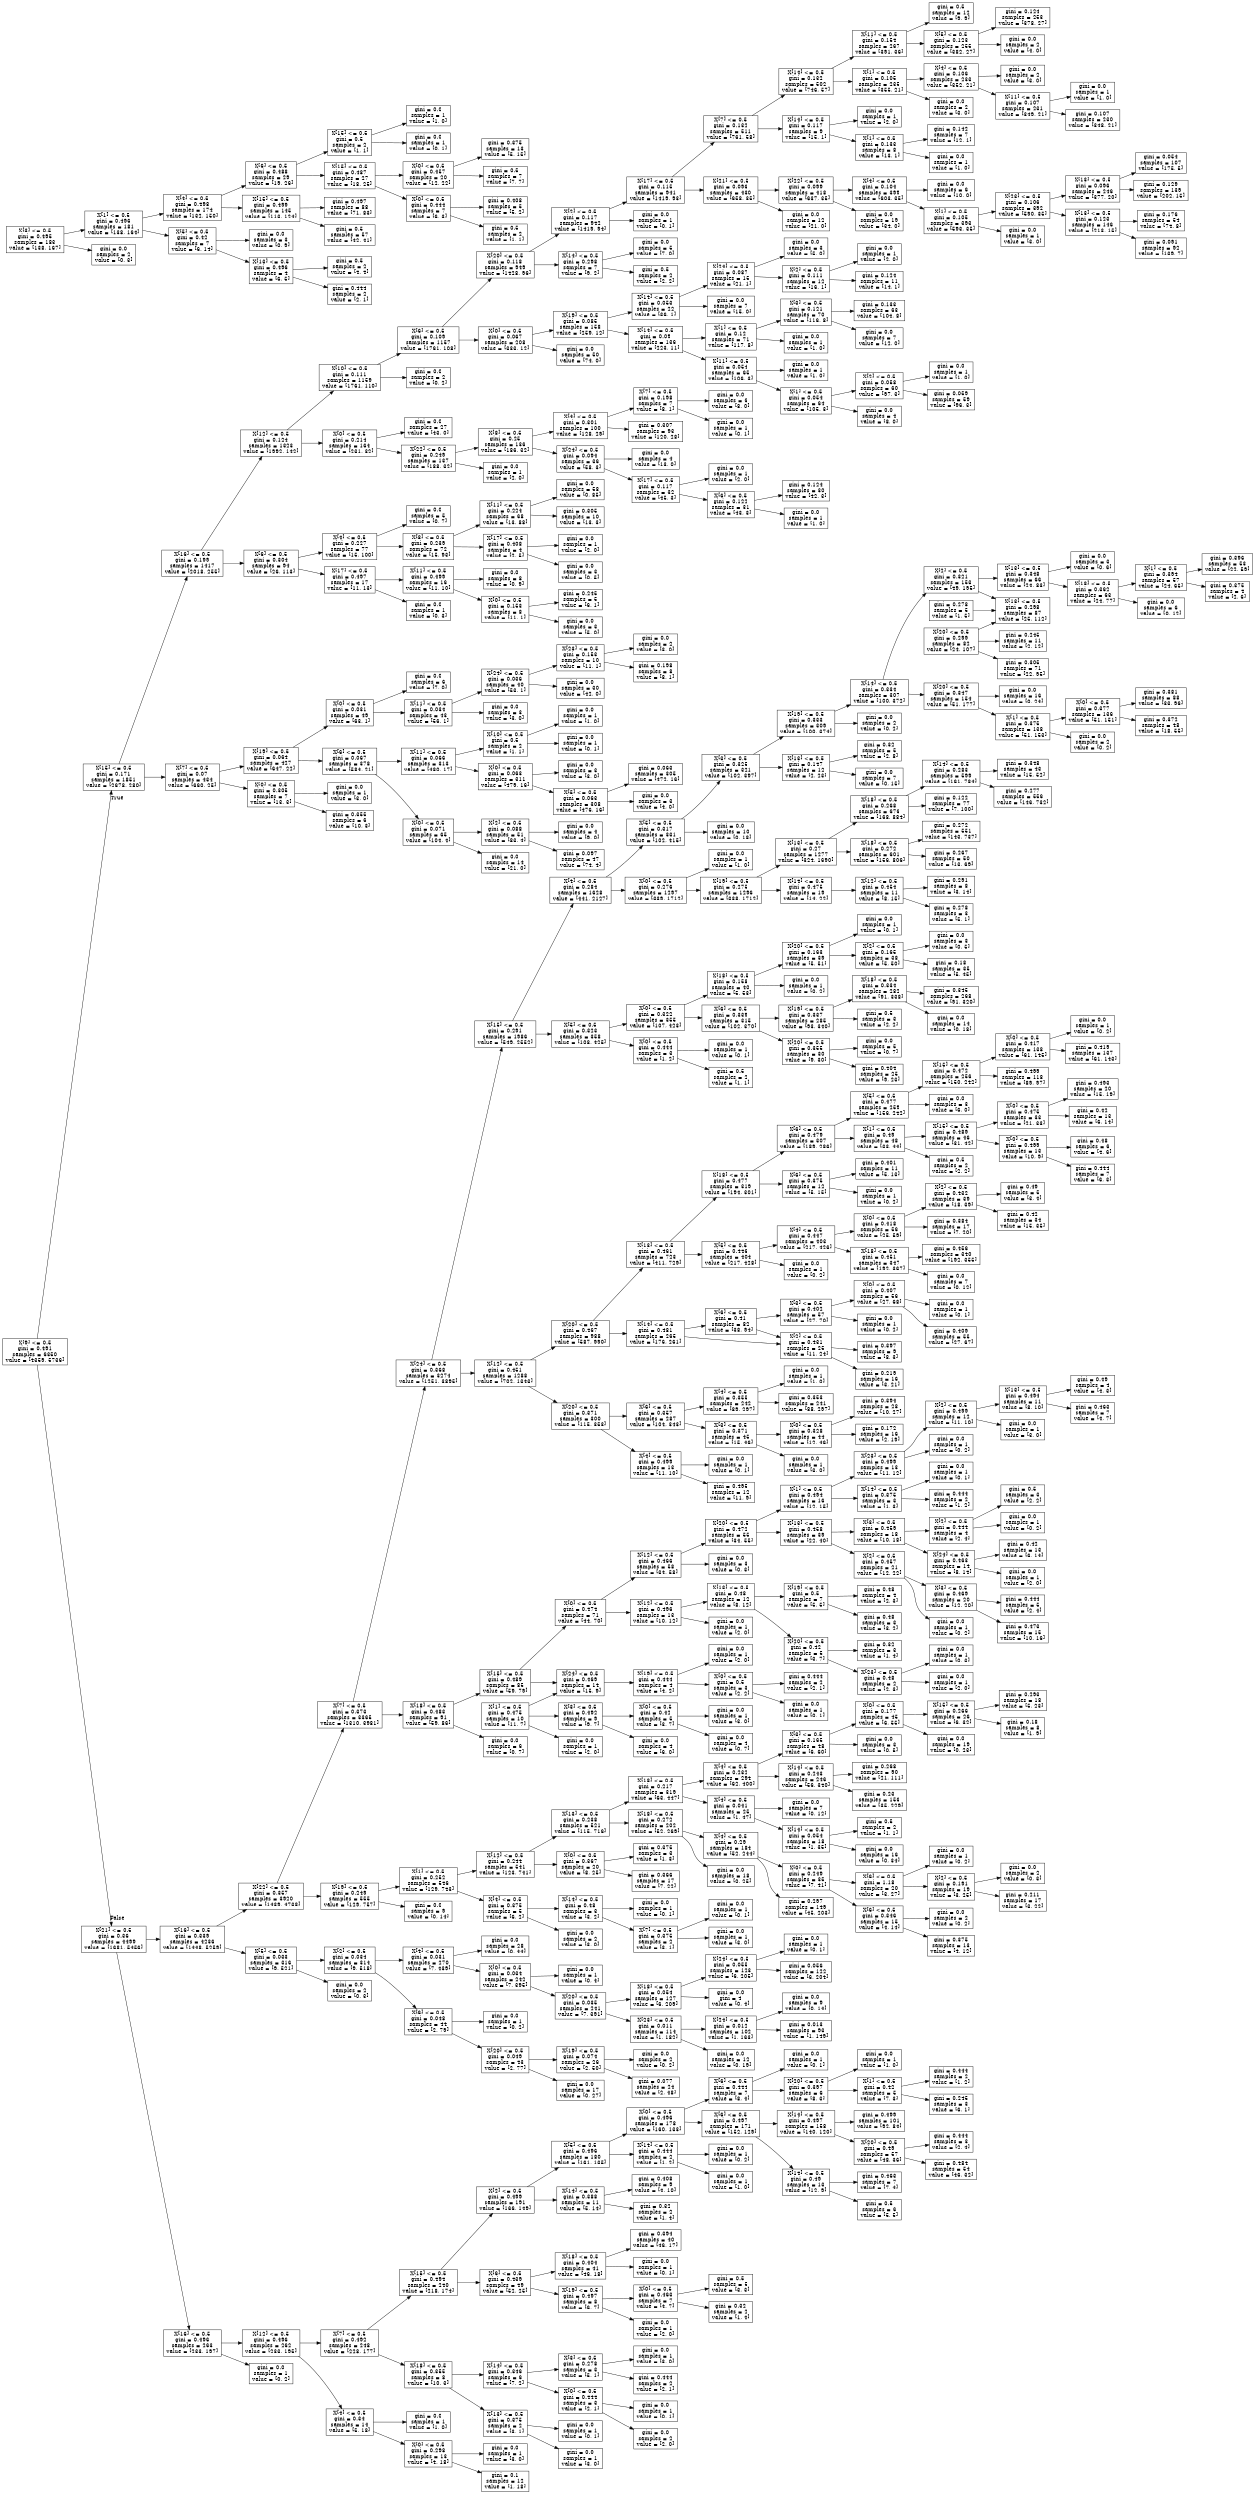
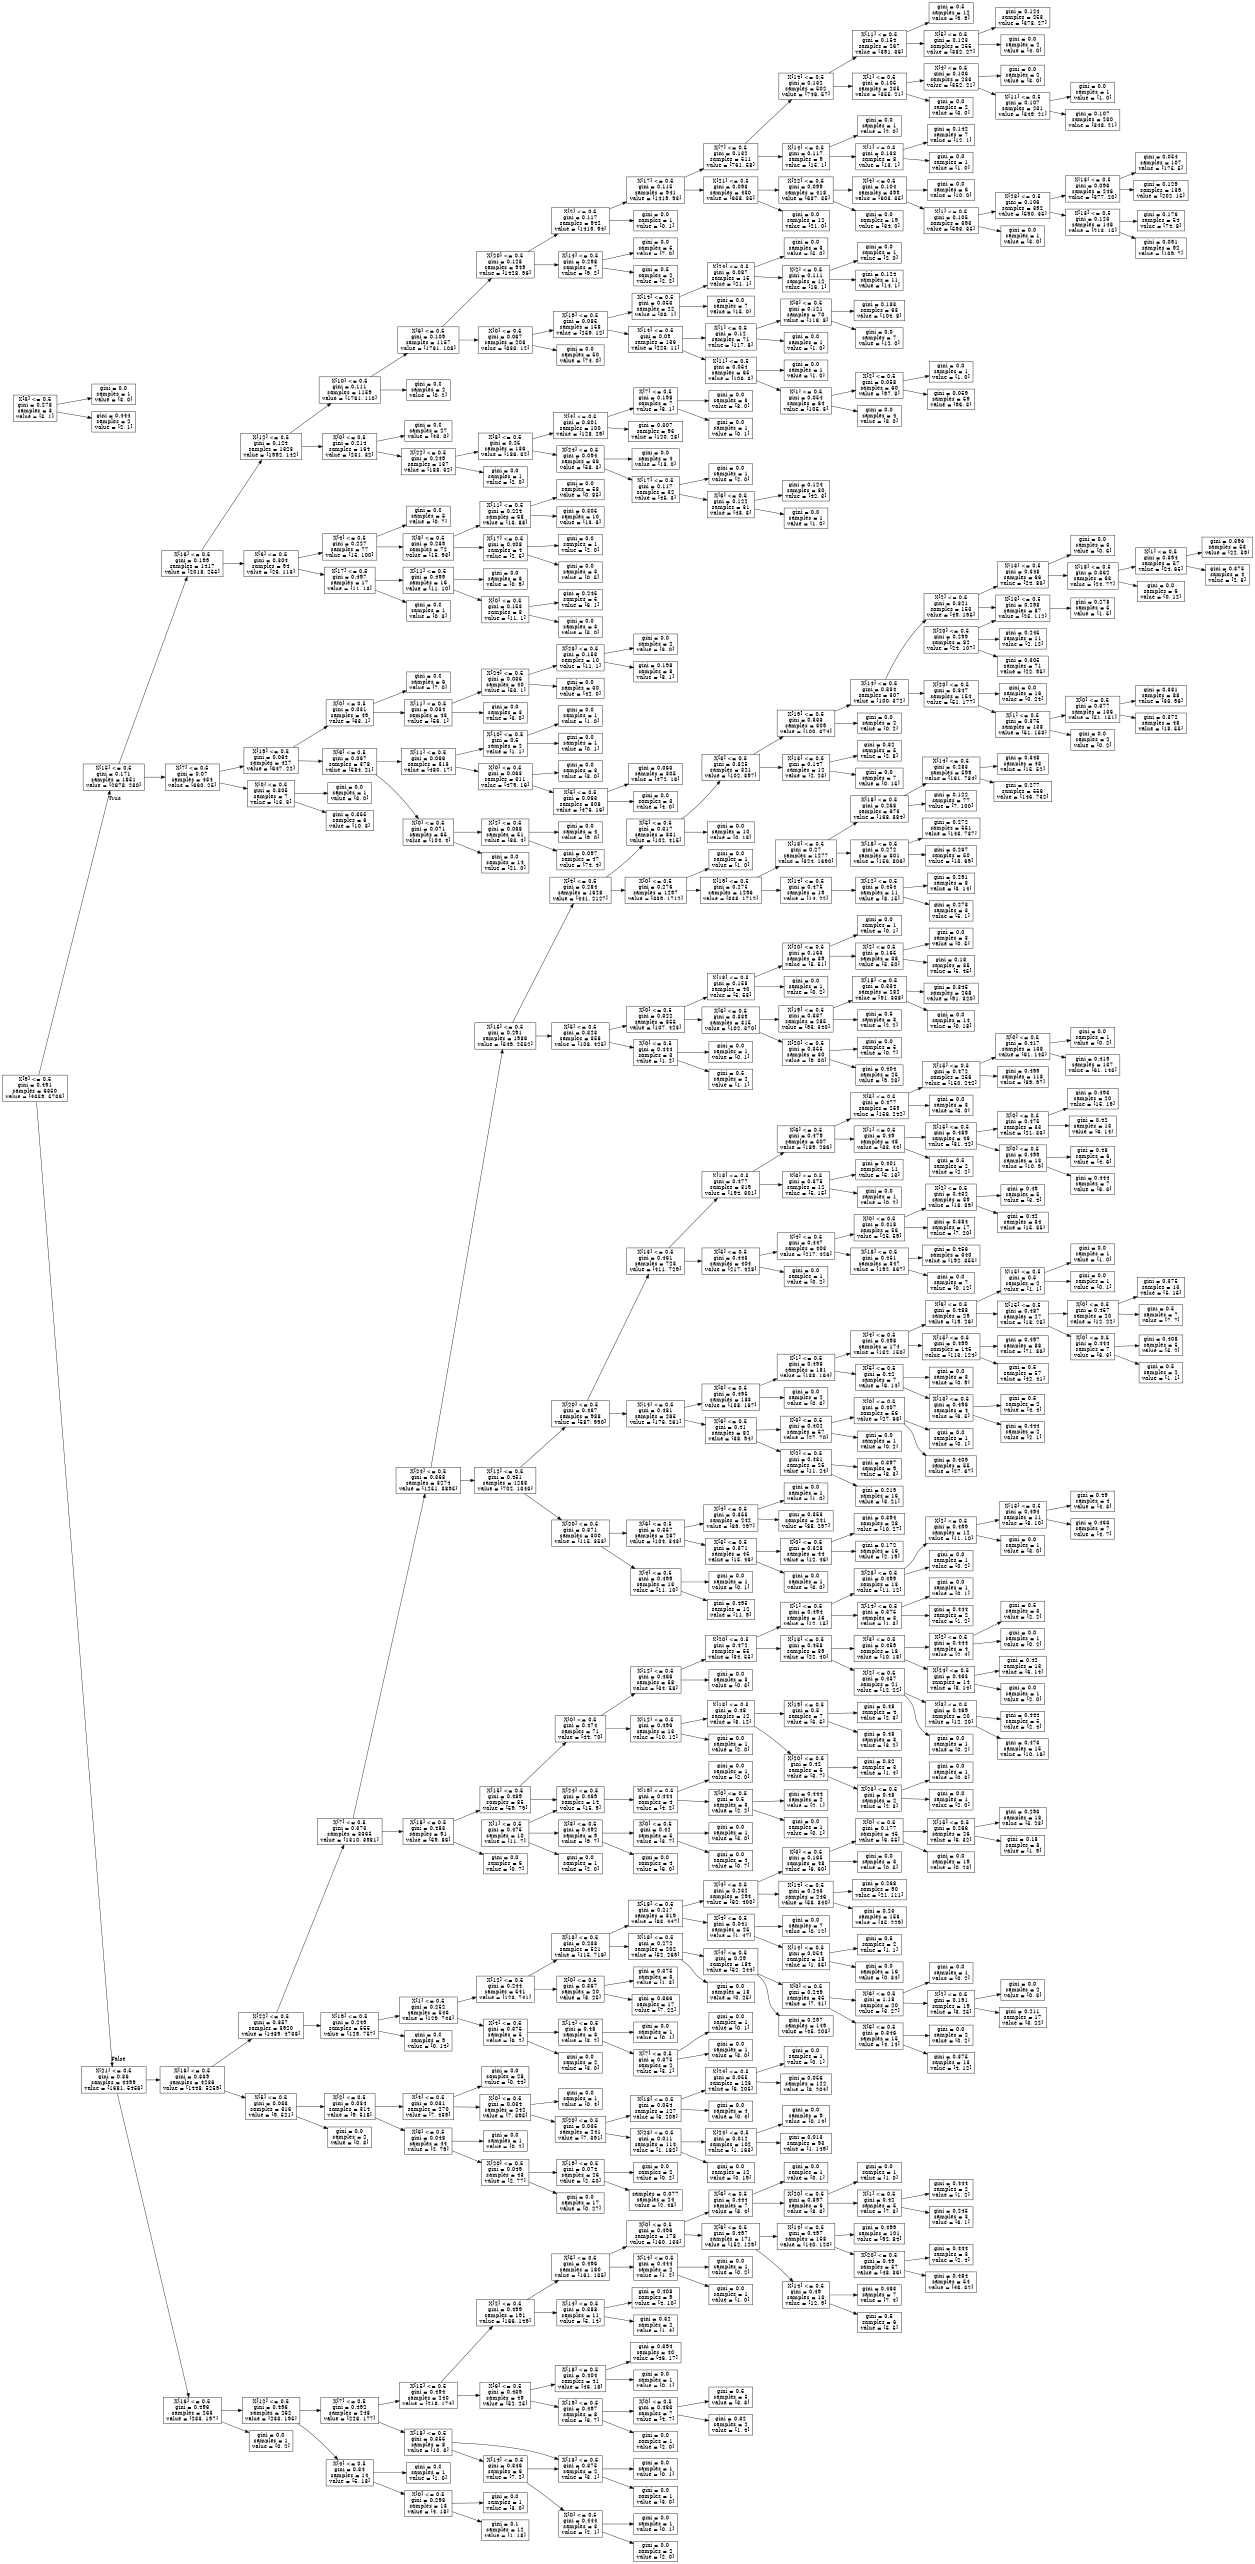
(505, 265) -> (505, 265)
(982, 611) -> (1058, 608)
(731, 1341) -> (691, 1406)
(731, 1999) -> (731, 2111)
(656, 2087) -> (656, 2200)
(541, 2371) -> (541, 2469)
